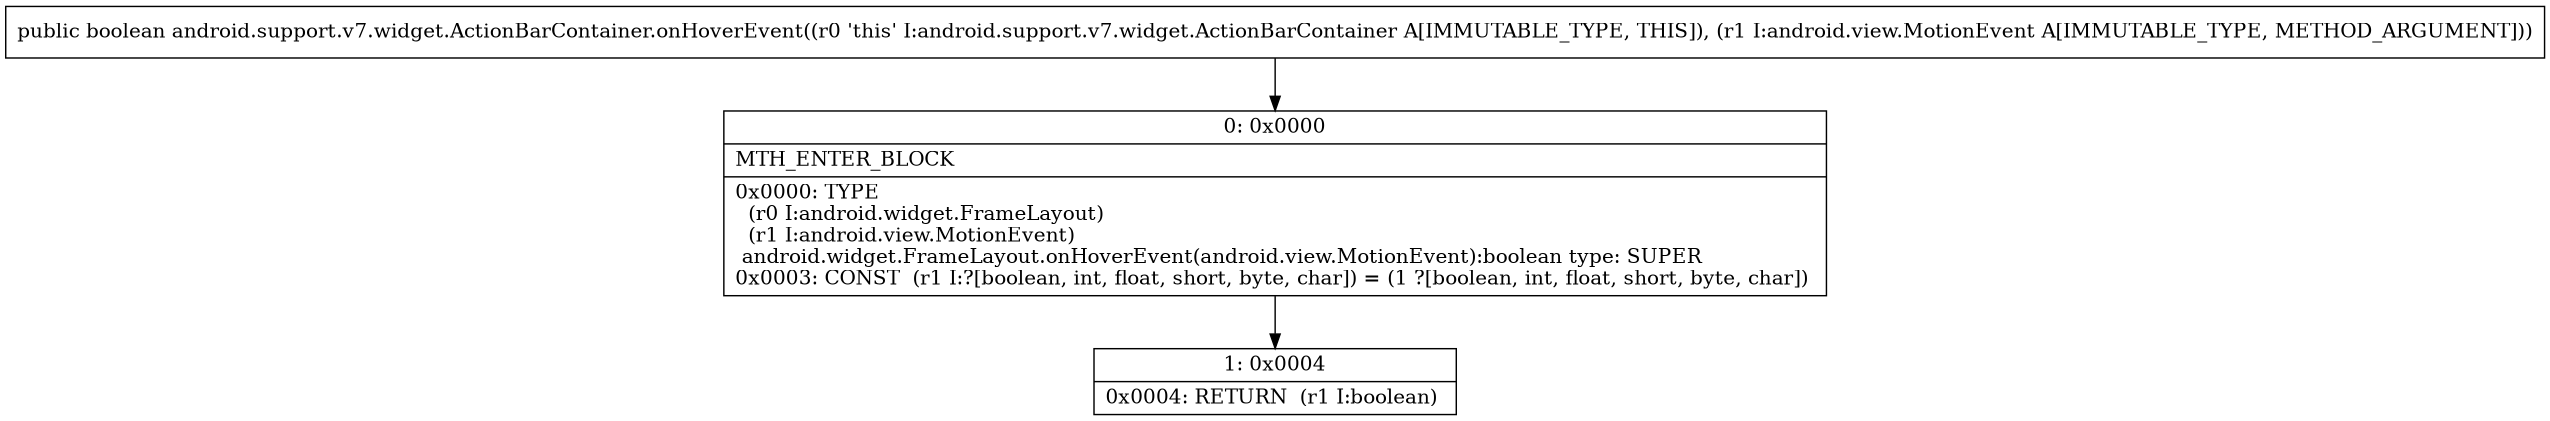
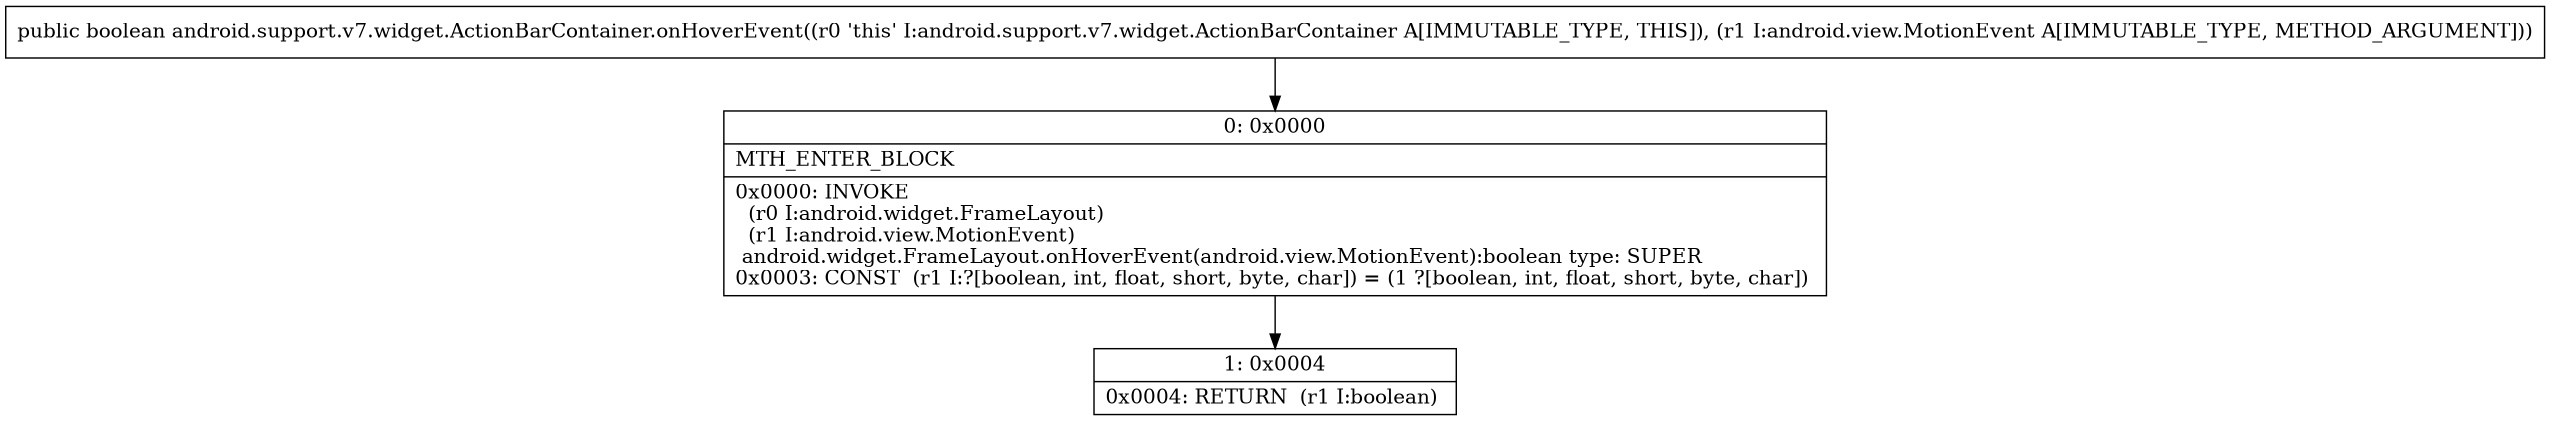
(814, 193) -> (829, 193)
